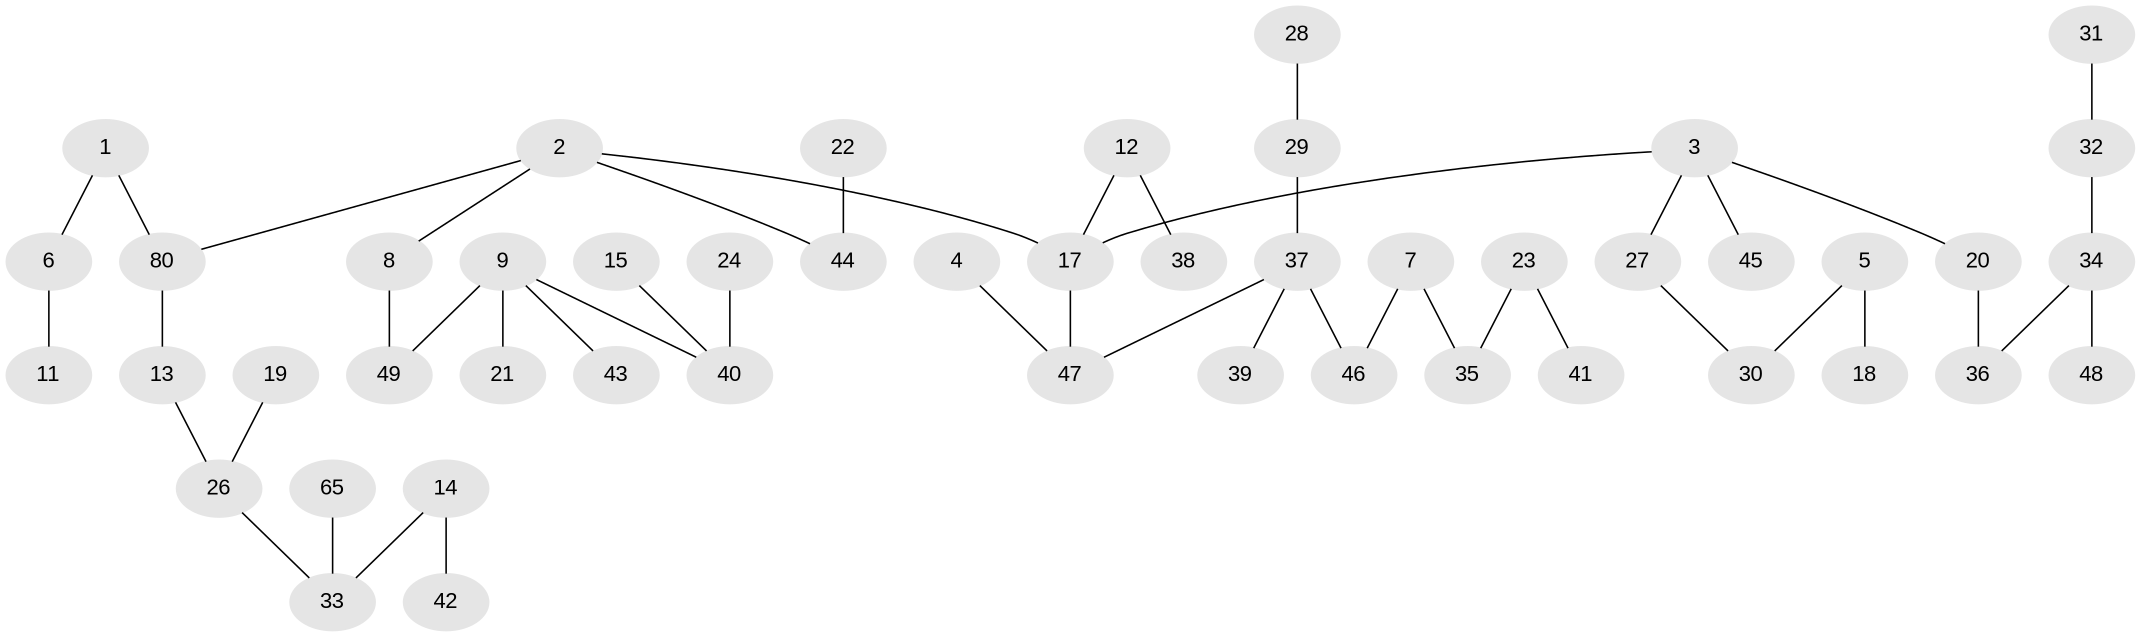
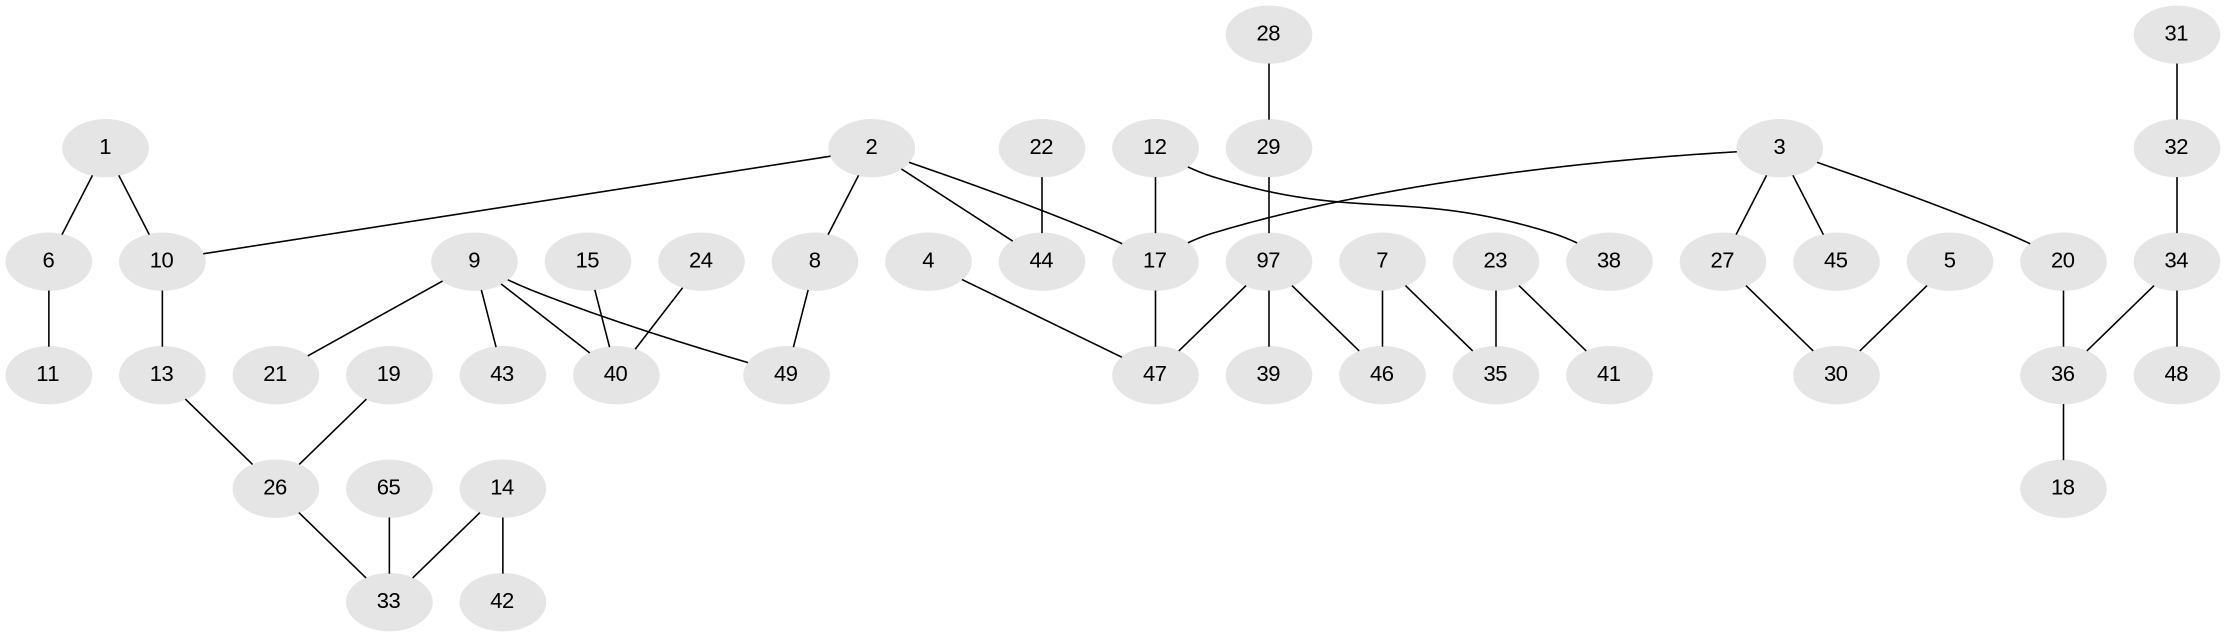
(162, 262) -> (162, 262)
(1297, 262) -> (1269, 262)
(1865, 319) -> (2063, 432)
